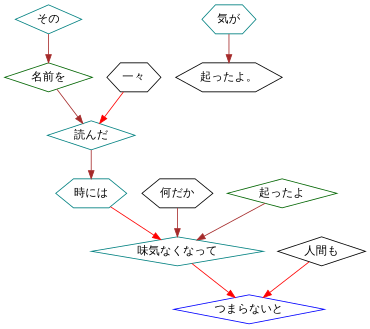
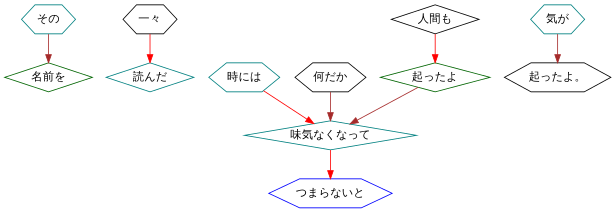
(49, 19) -> (49, 19)
(67, 103) -> none
(91, 160) -> none
(289, 277) -> (435, 44)
(249, 309) -> (330, 193)
